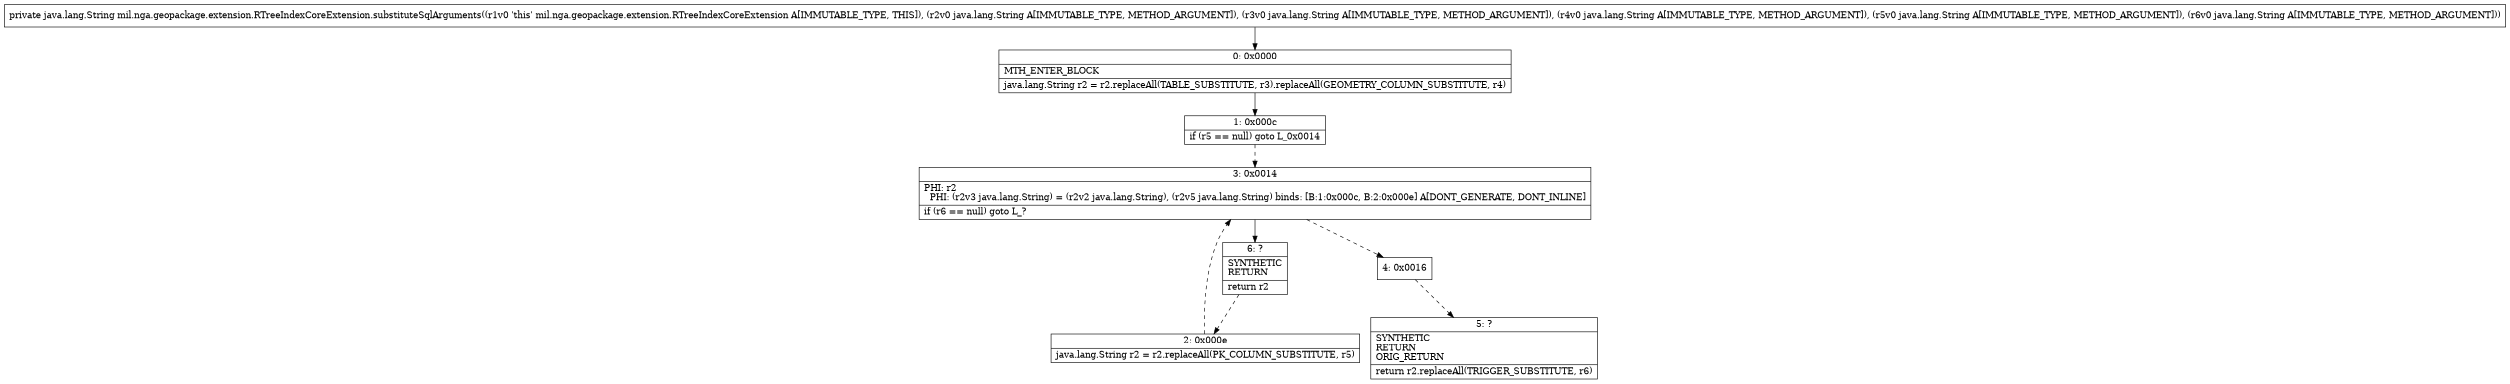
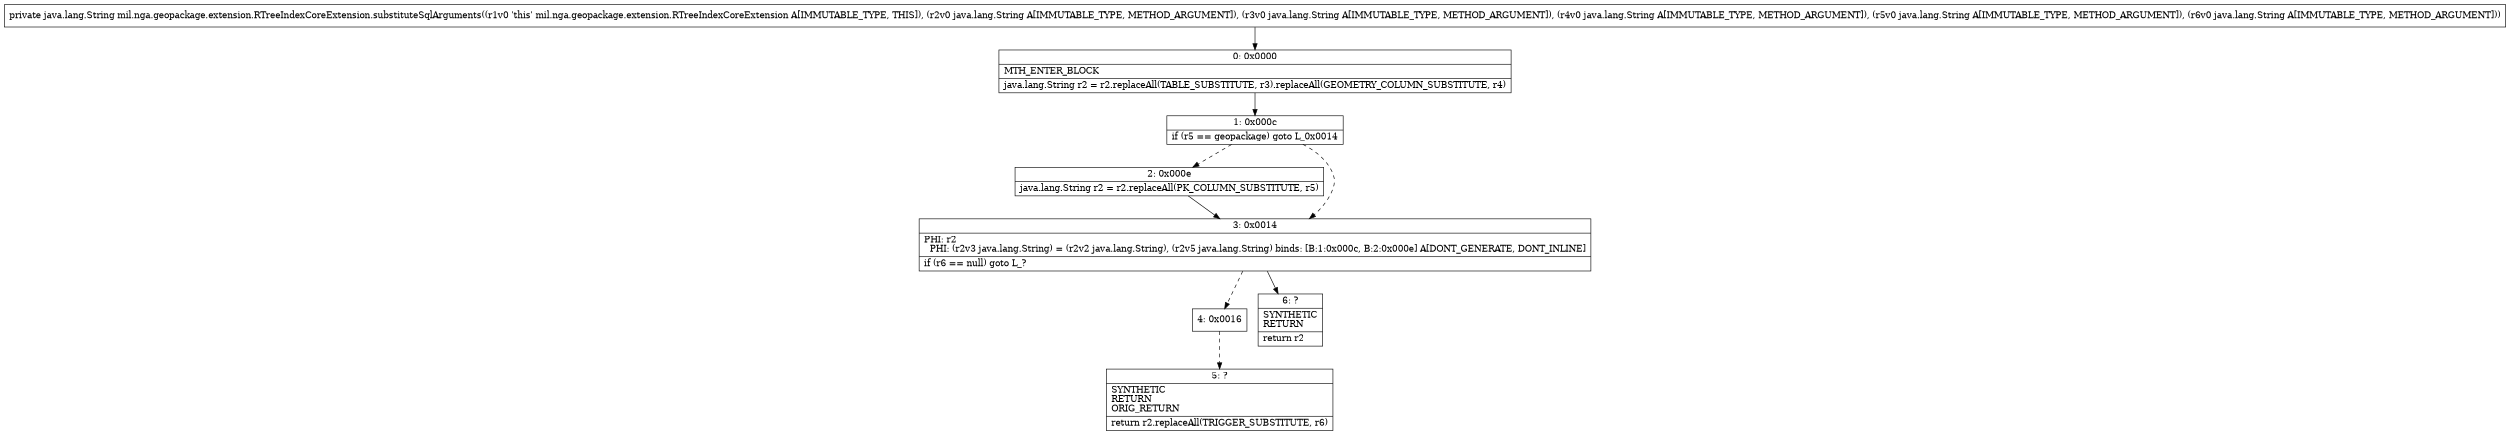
(1255, 137) -> (1255, 137)
(1208, 277) -> (1202, 206)
(1228, 312) -> (1215, 154)
